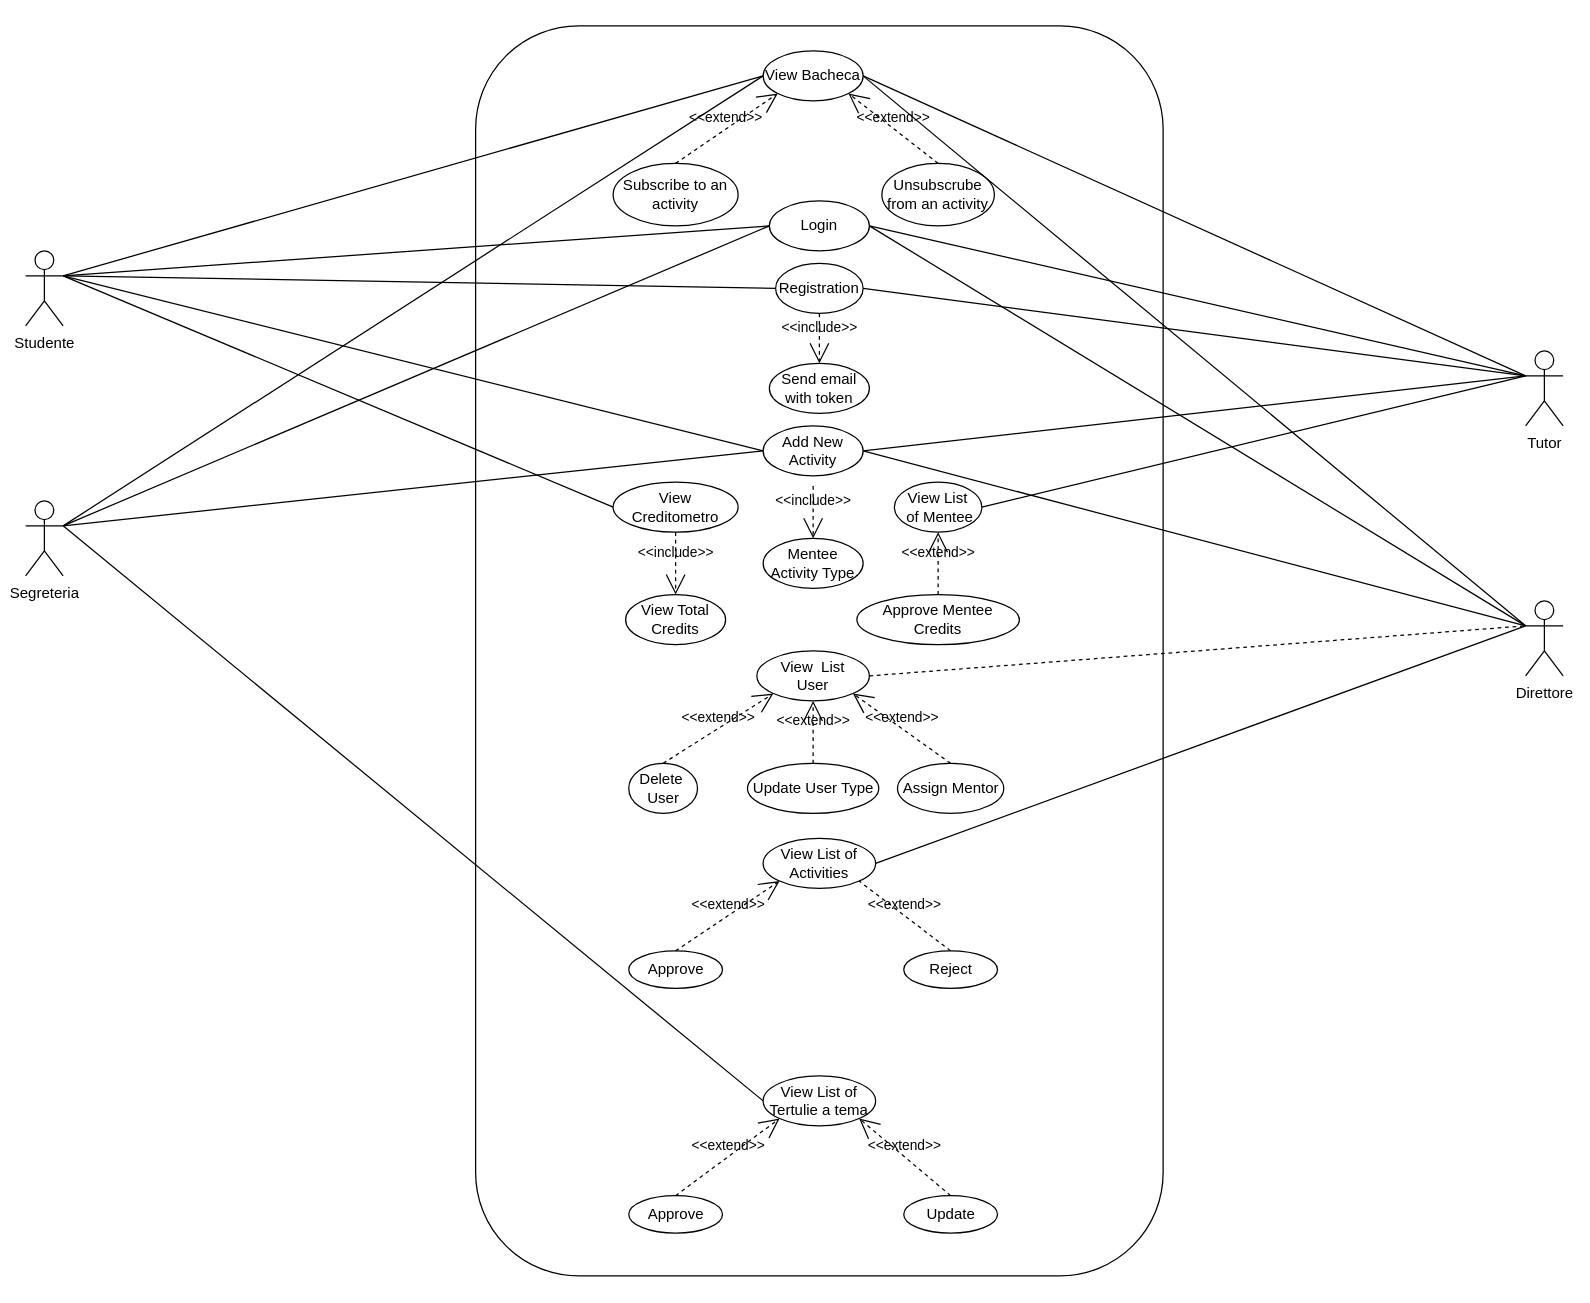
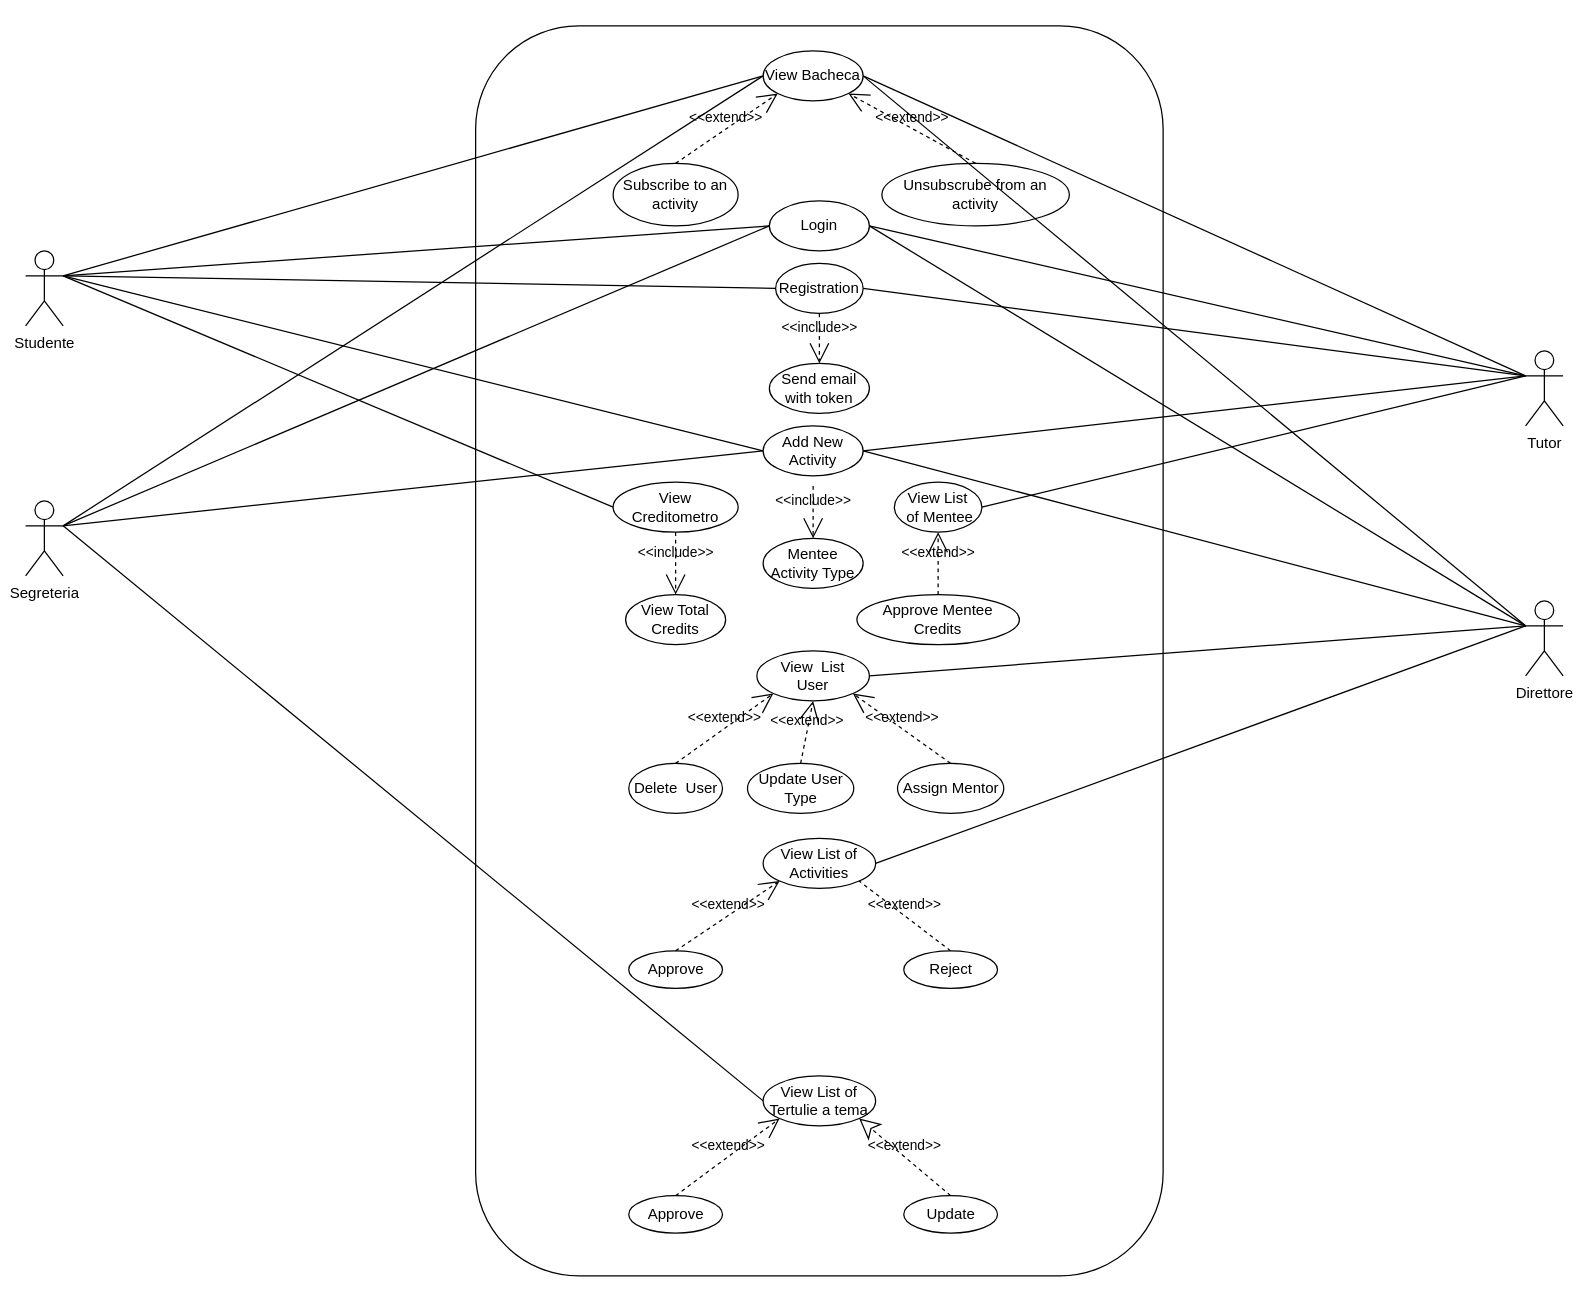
(938, 194) -> (976, 194)
(1195, 651) -> (1195, 651)
(663, 788) -> (676, 788)
(813, 788) -> (801, 788)
(867, 1125) -> (873, 1130)
